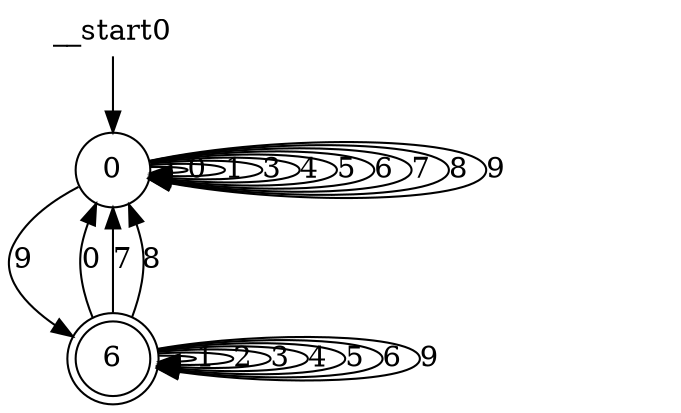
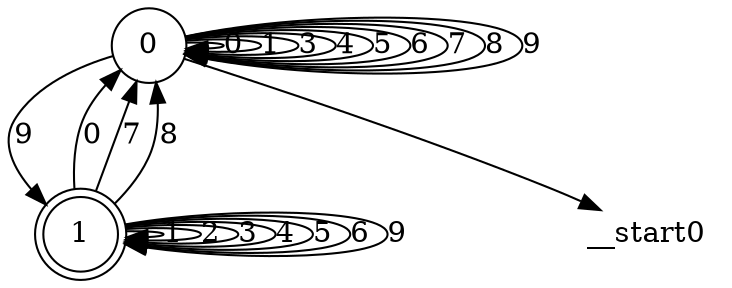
(113, 84) -> (384, 126)
(113, 359) -> (81, 234)
